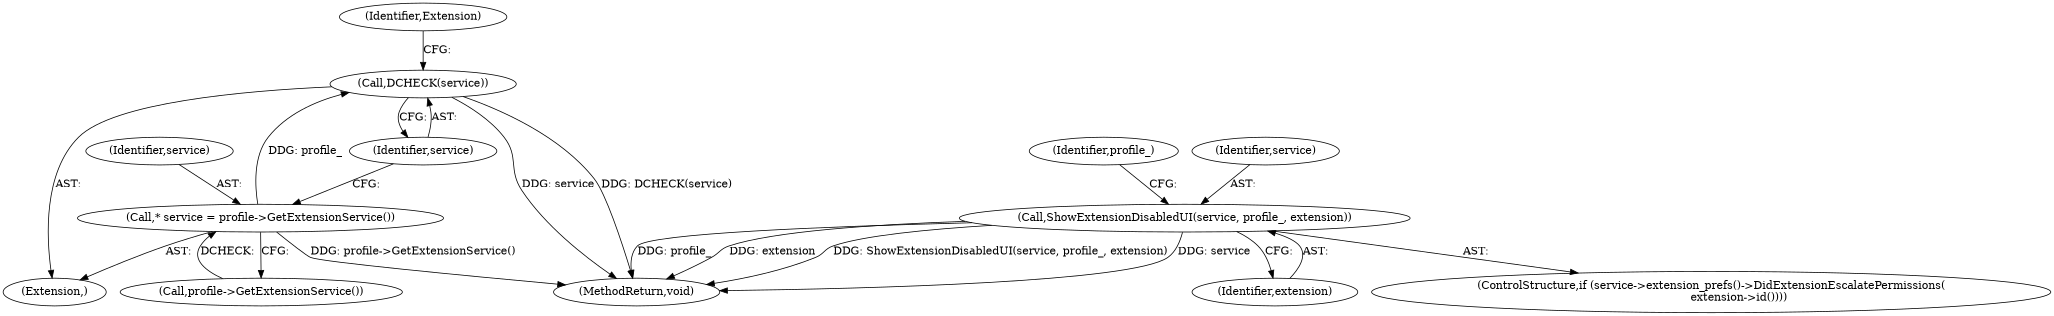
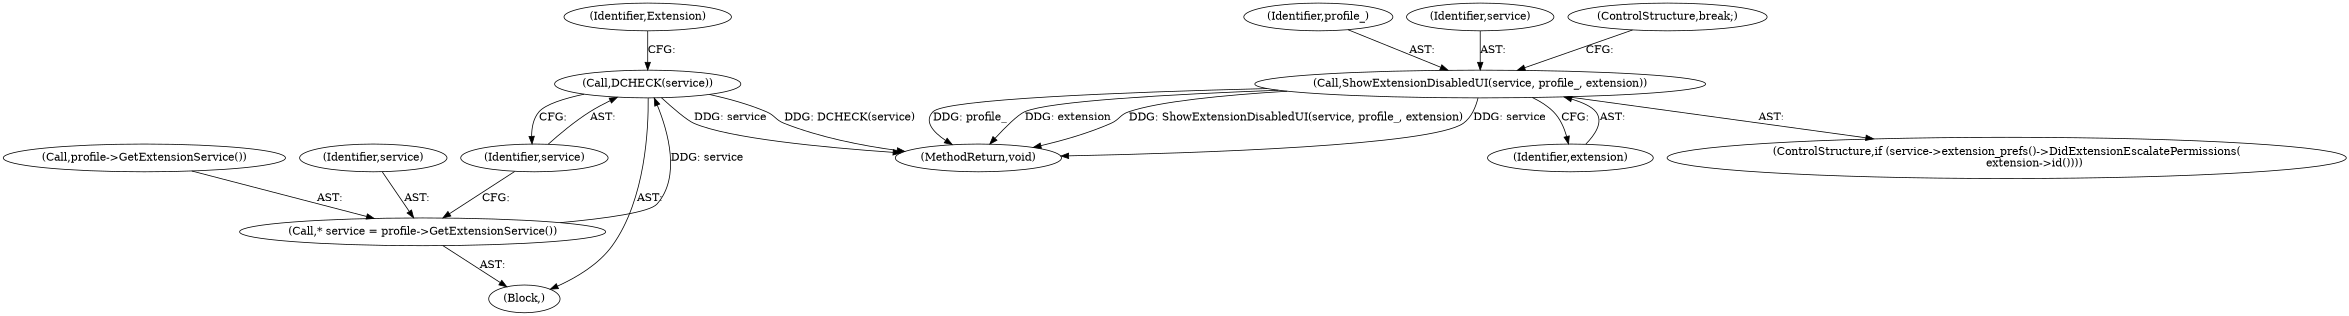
none -> (1668, 17)
(305, 151) -> (707, 158)
(1165, 185) -> (1424, 50)
(261, 251) -> none
(229, 252) -> (332, 198)
(413, 270) -> none
(55, 292) -> (524, 299)
